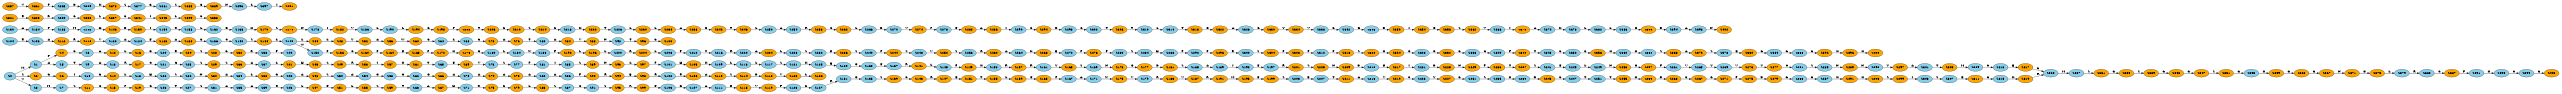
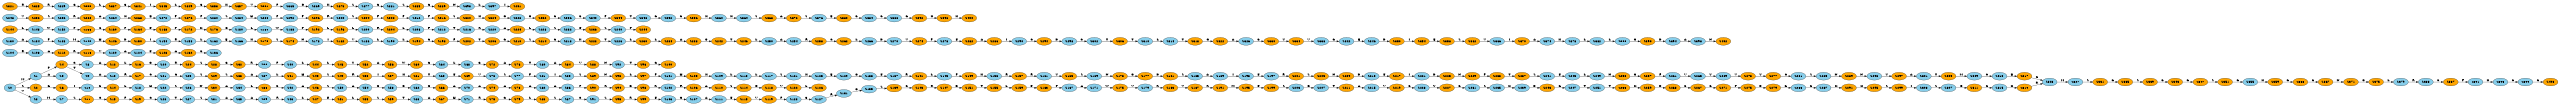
none -> (225, 6)
(239, 41) -> none
(302, 41) -> (302, 65)
(905, 53) -> none
(73, 65) -> (74, 70)
